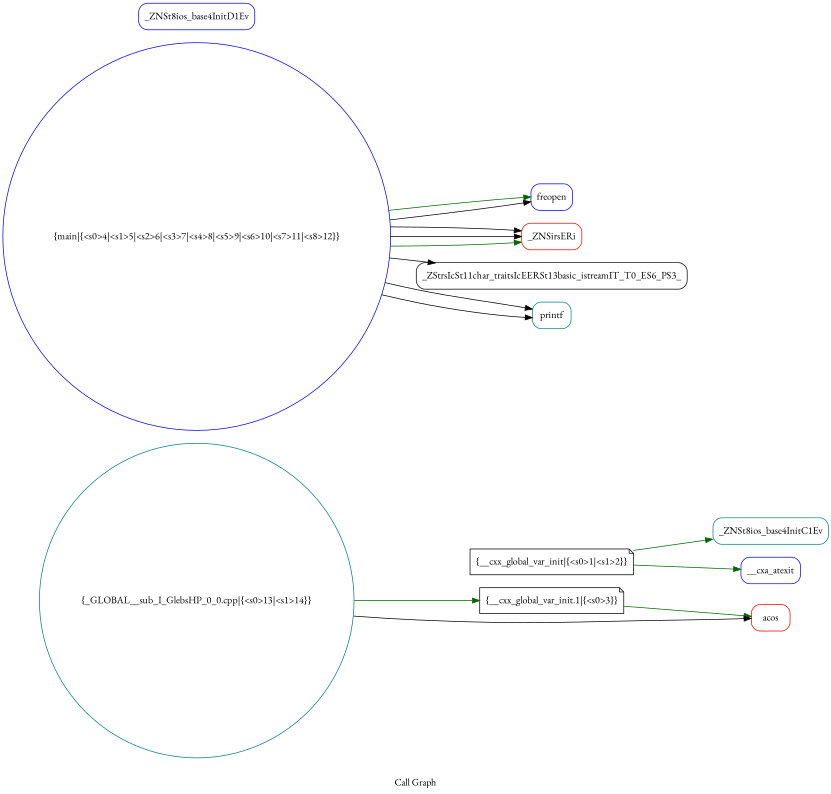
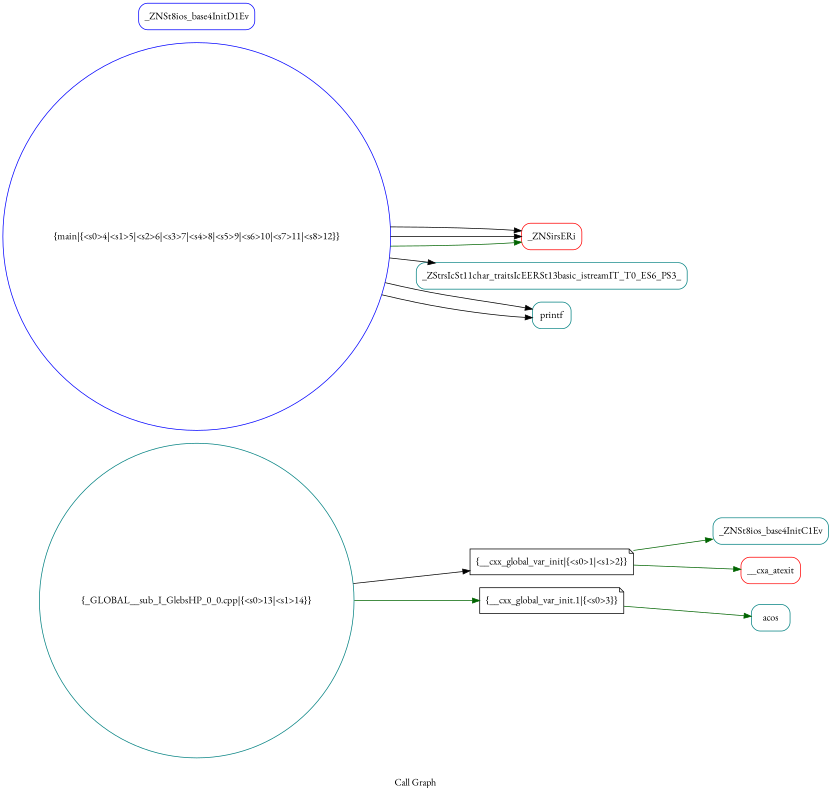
(552, 197) -> none
(552, 276) -> (552, 276)
(771, 570) -> (771, 570)
(771, 618) -> (771, 618)
(549, 623) -> (408, 578)
